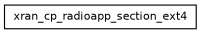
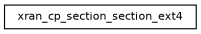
(100, 17) -> (100, 17)
